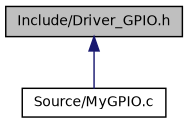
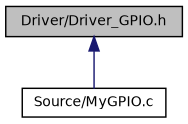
(94, 22) -> (94, 22)
